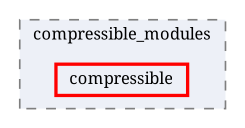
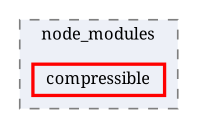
(123, 35) -> (99, 35)
